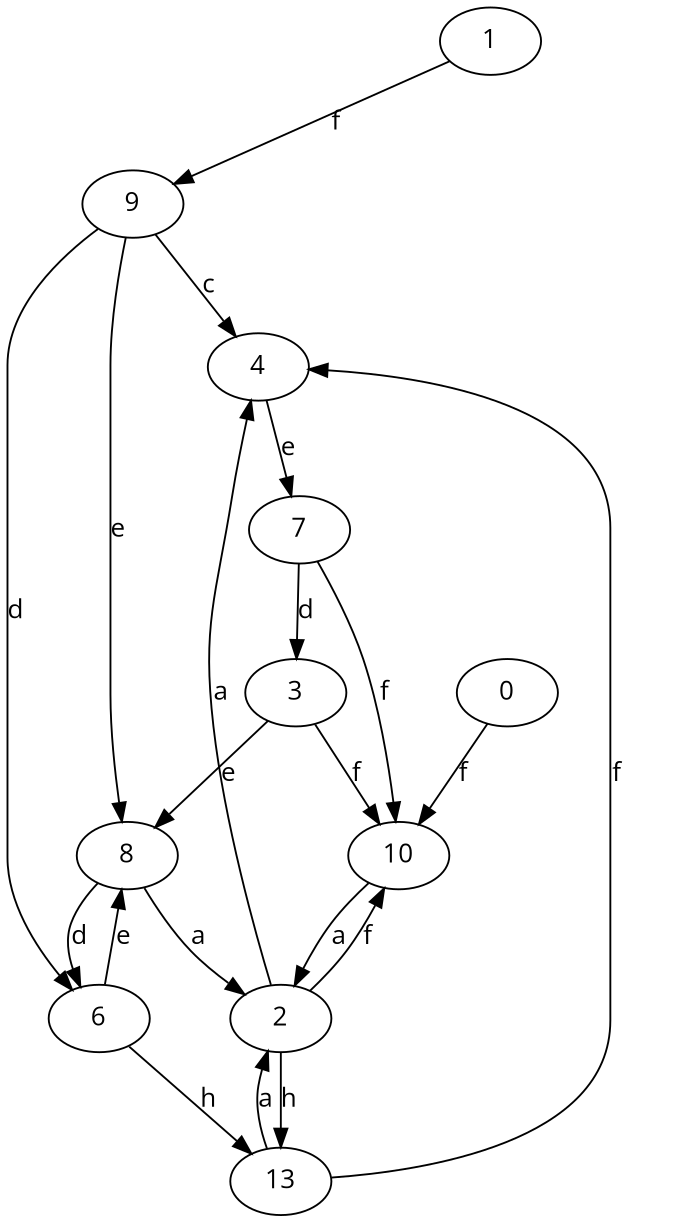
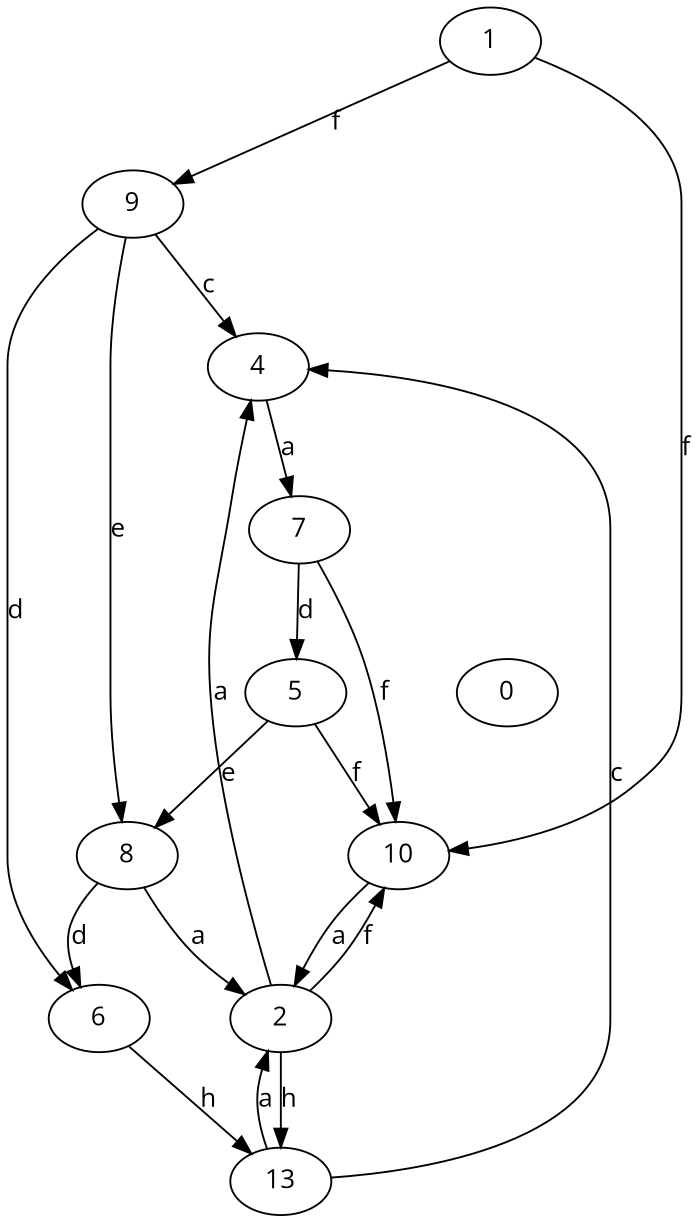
(288, 448) -> (288, 448)
(296, 693) -> (296, 693)
(459, 766) -> (681, 483)
(617, 774) -> (617, 774)
(112, 946) -> none
